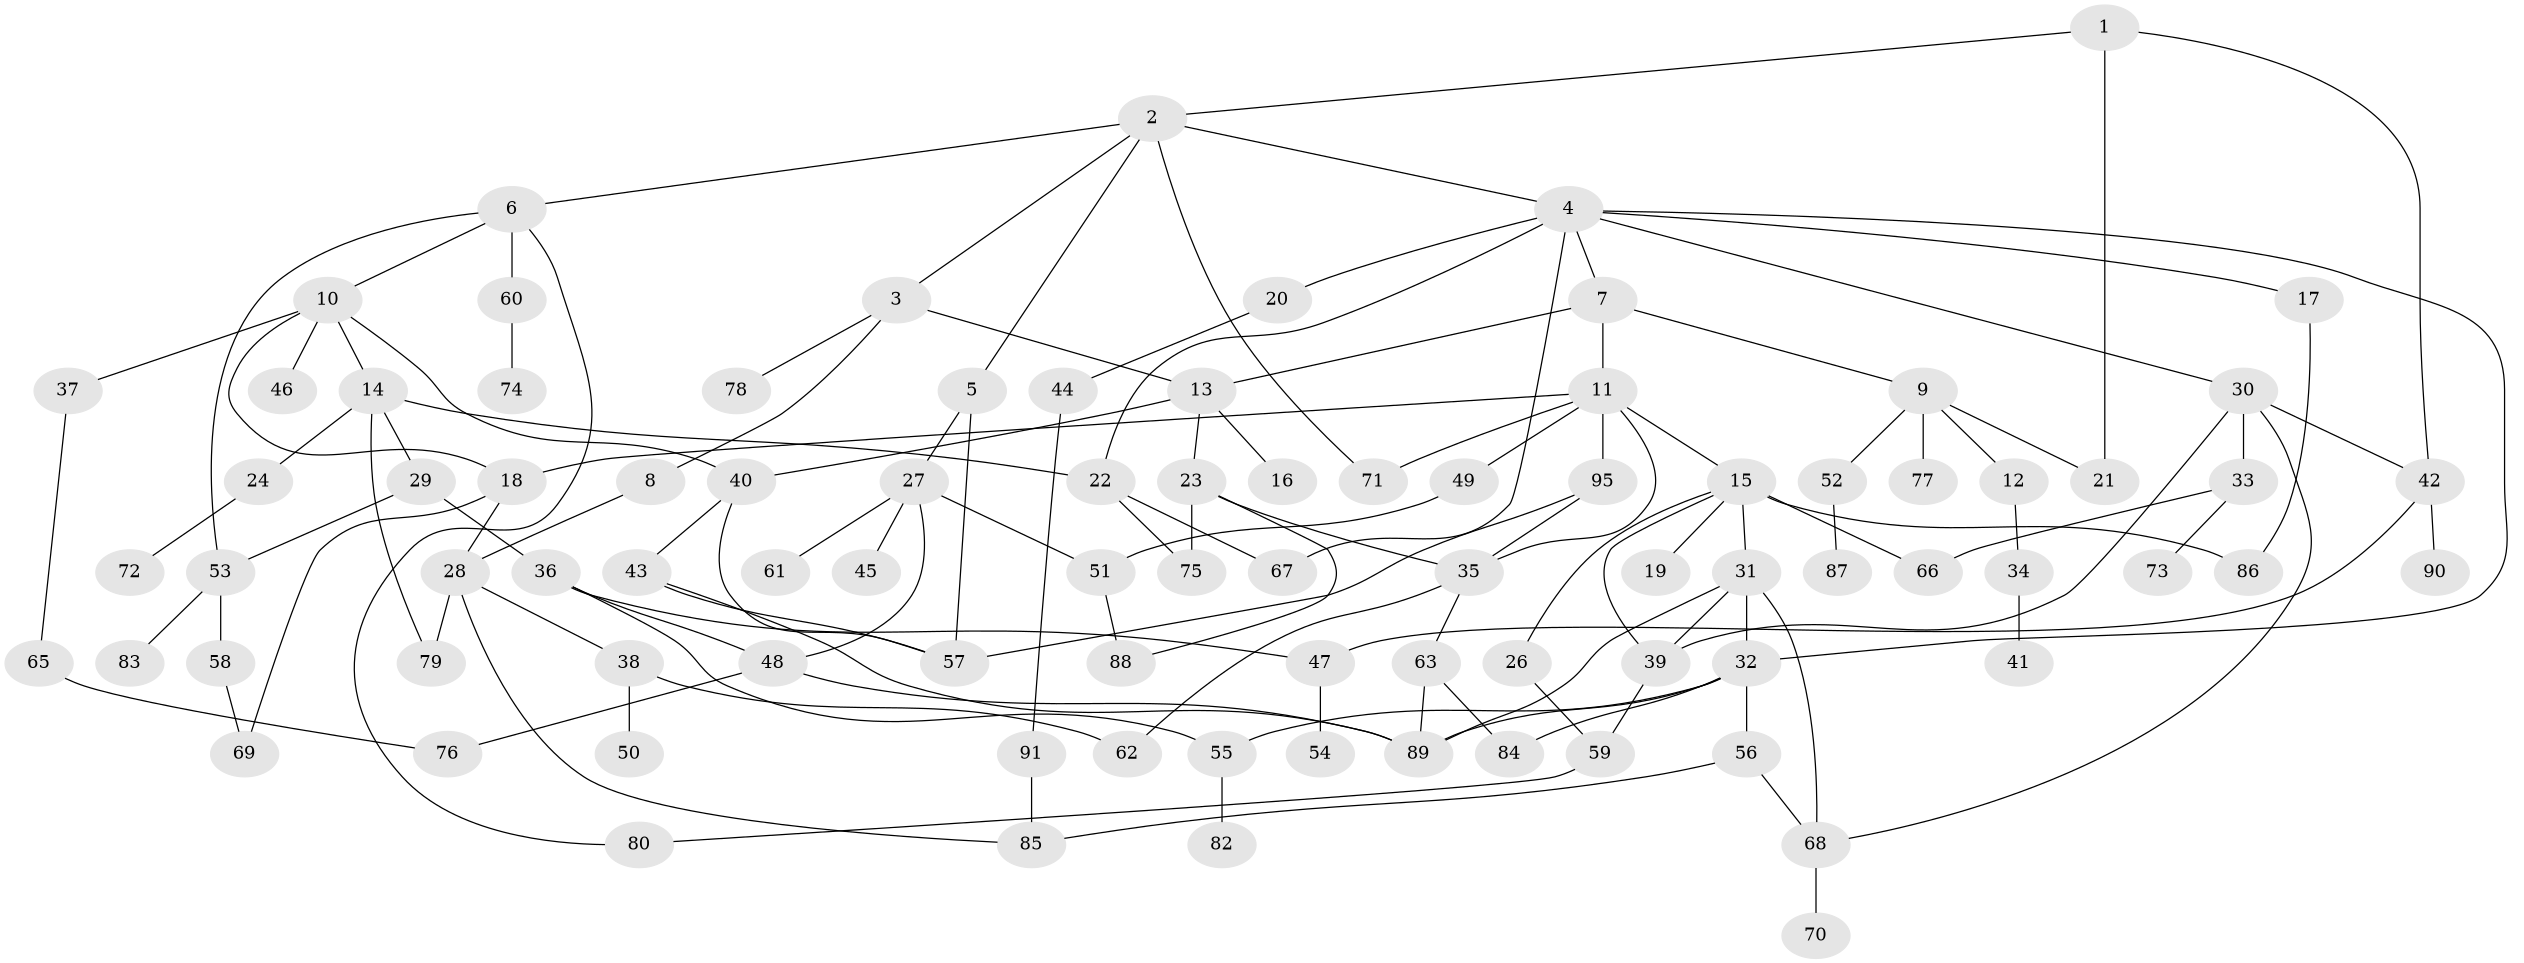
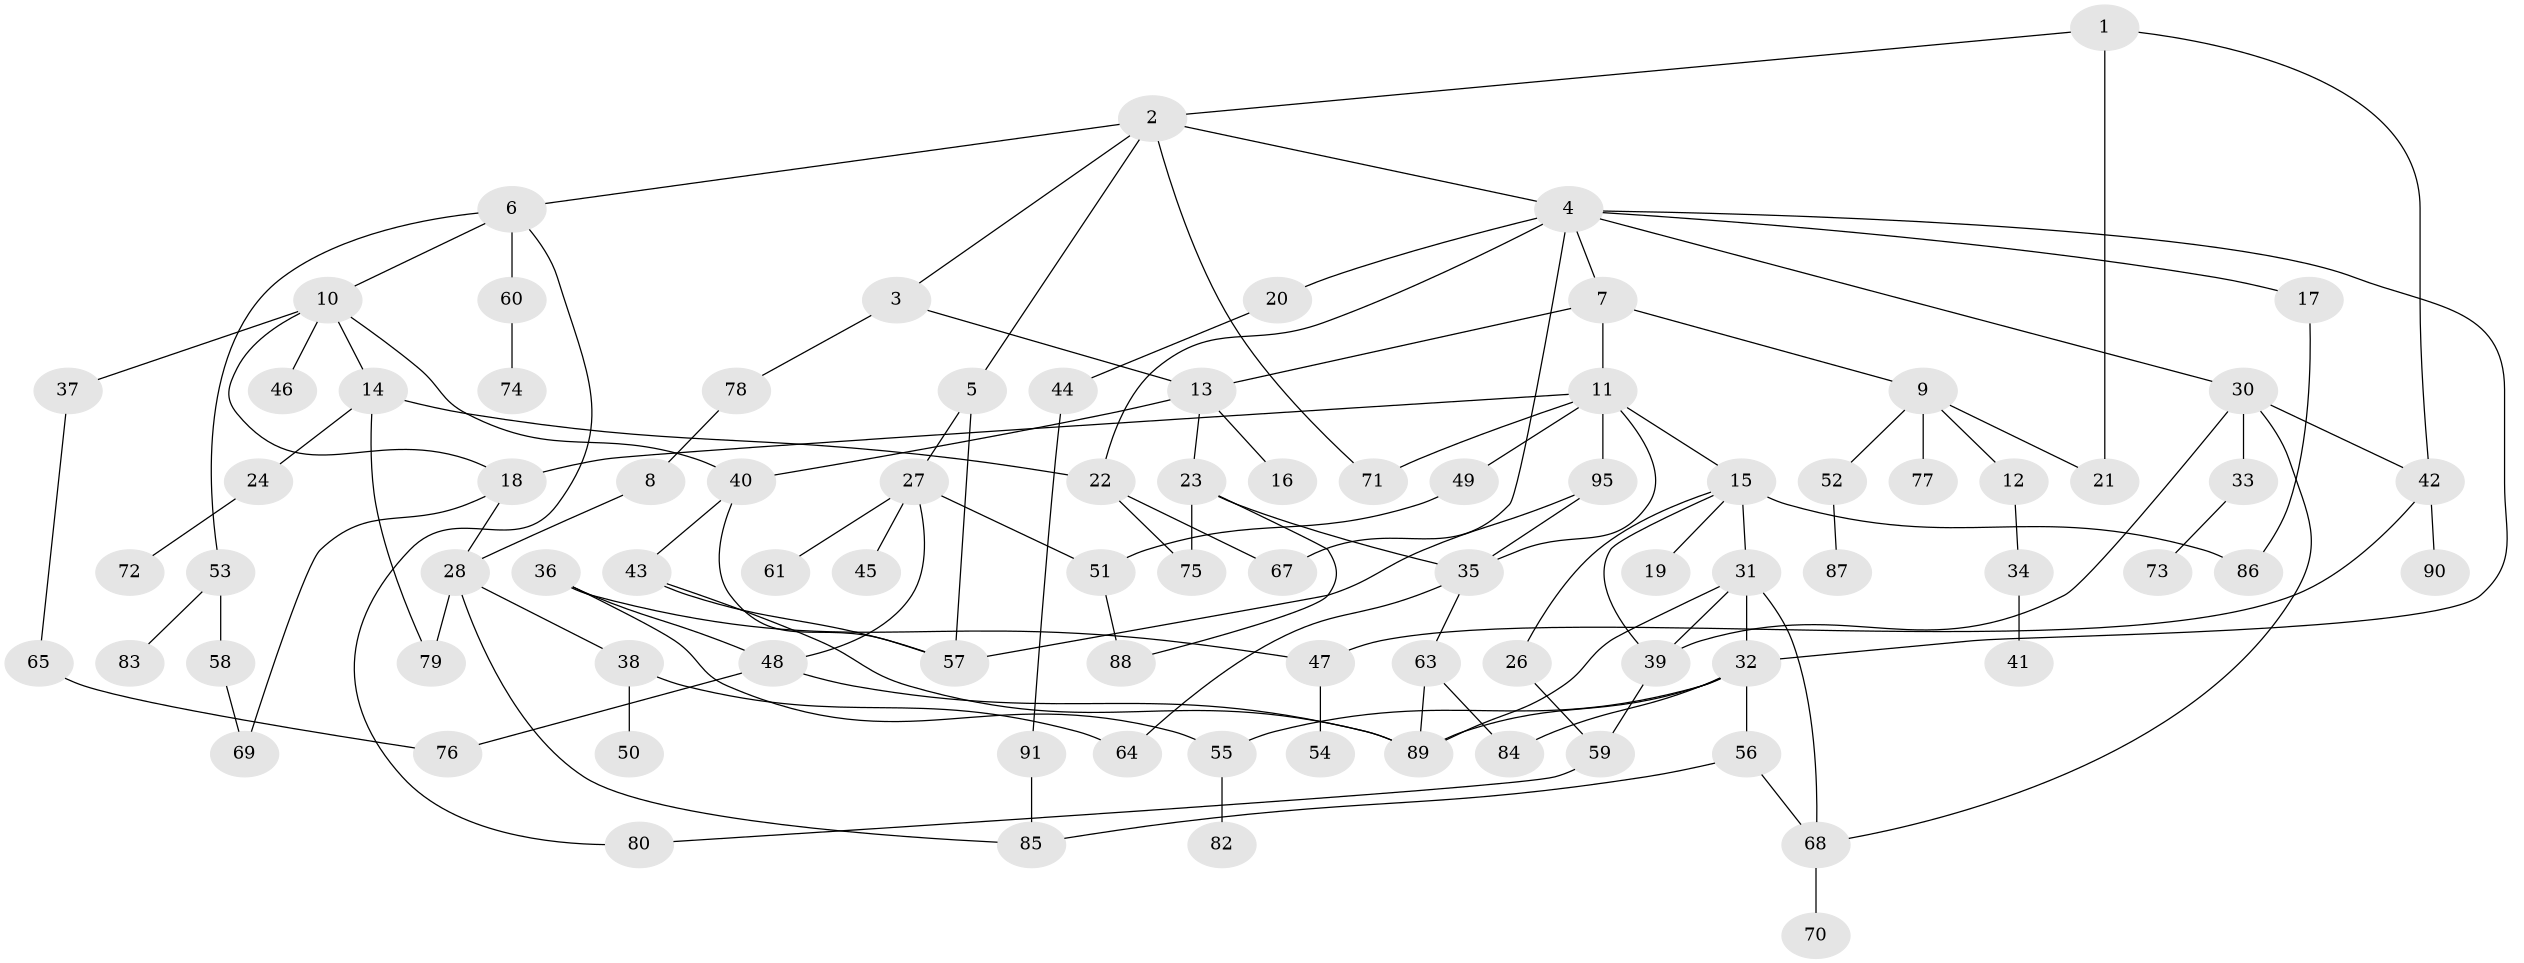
(789, 408) -> (700, 430)
(421, 482) -> none
(1928, 573) -> none
(1127, 754) -> (1127, 754)
